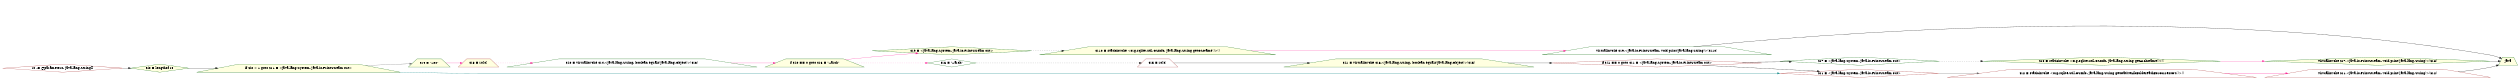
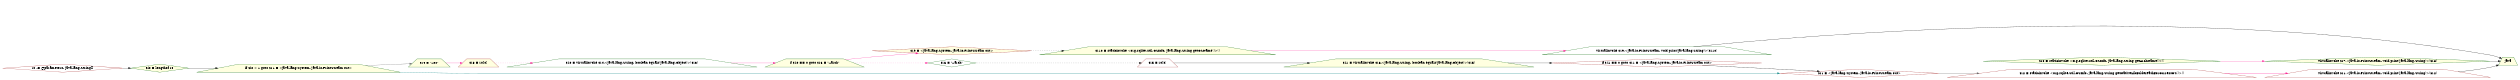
(952, 51) -> (952, 51)
(1859, 61) -> none
